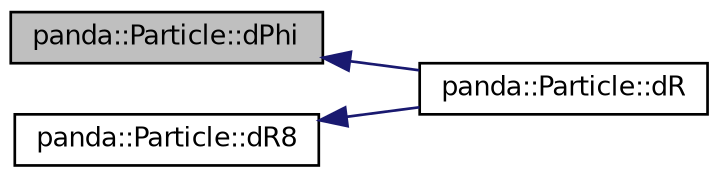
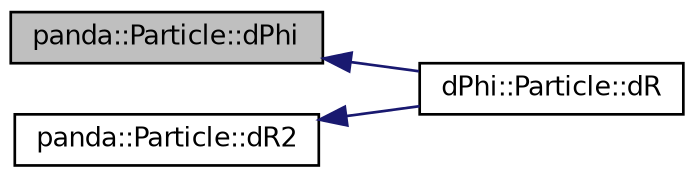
(564, 89) -> (552, 89)
(167, 140) -> (167, 140)
